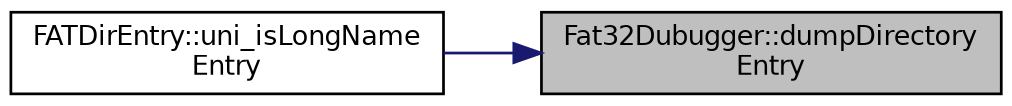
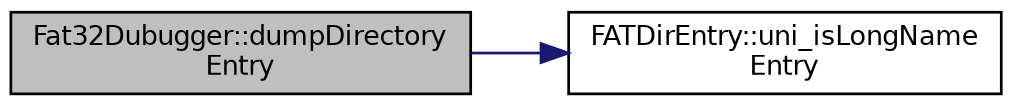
(479, 53) -> (506, 53)
